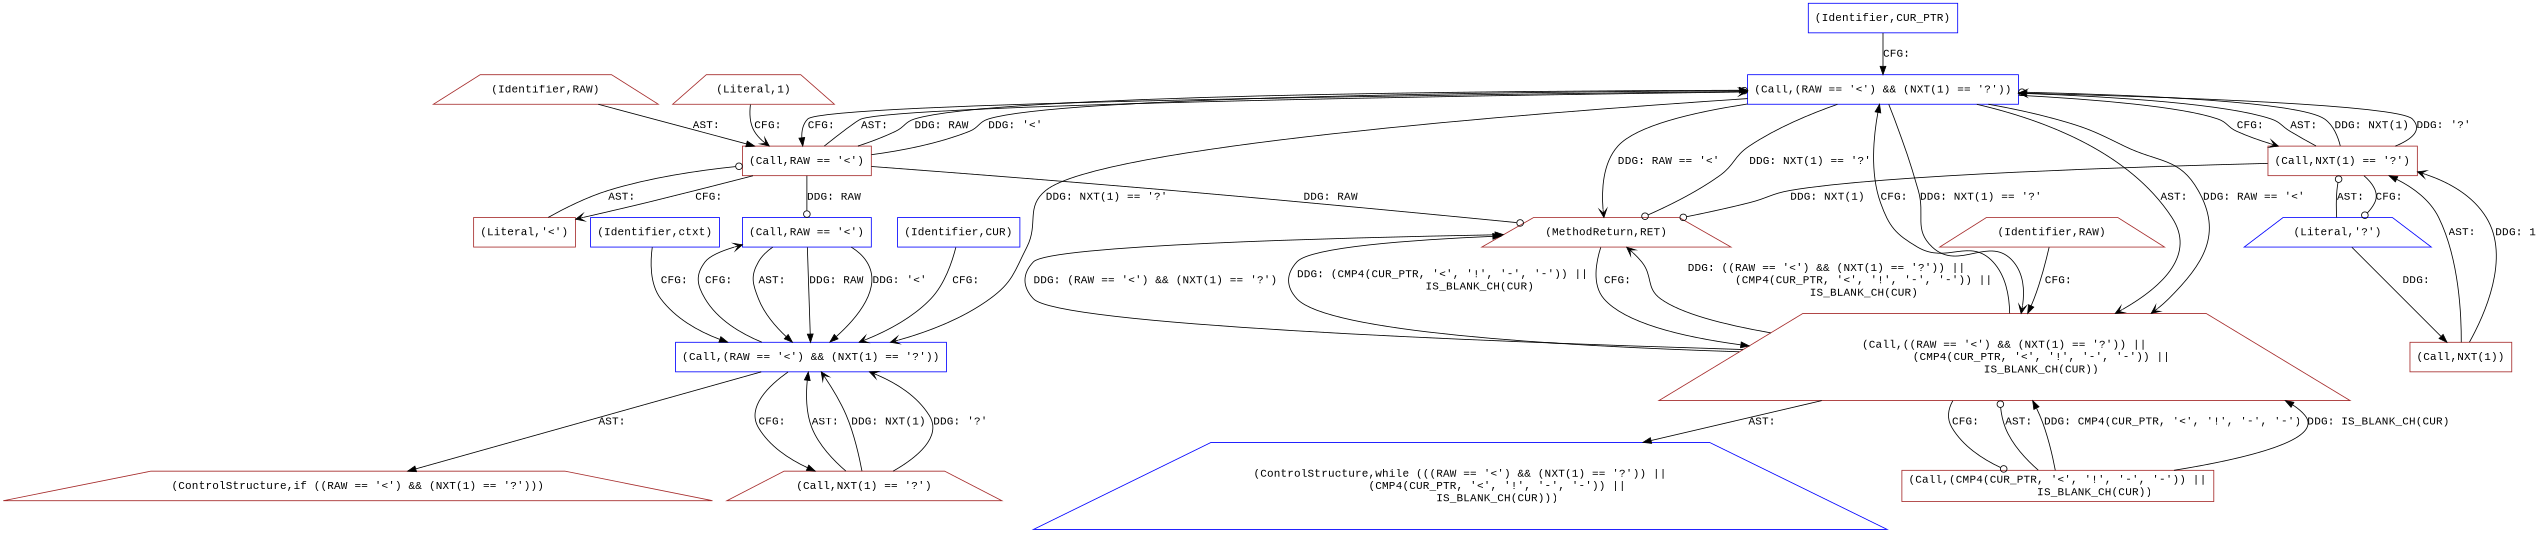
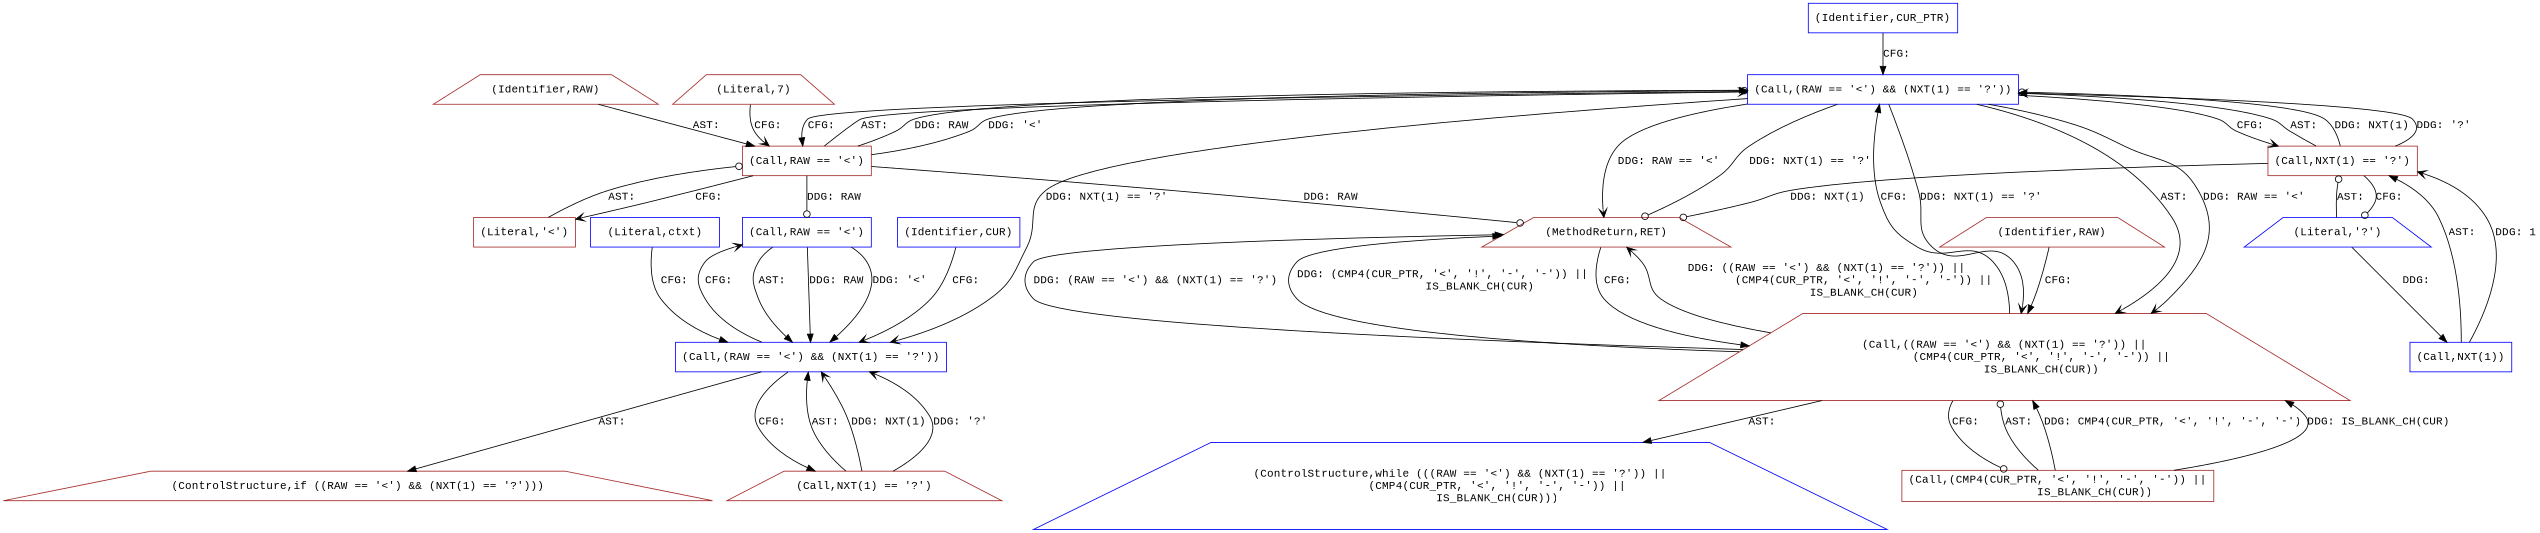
(754, 89) -> (754, 89)
(655, 232) -> (655, 232)
(2461, 357) -> (2461, 357)
